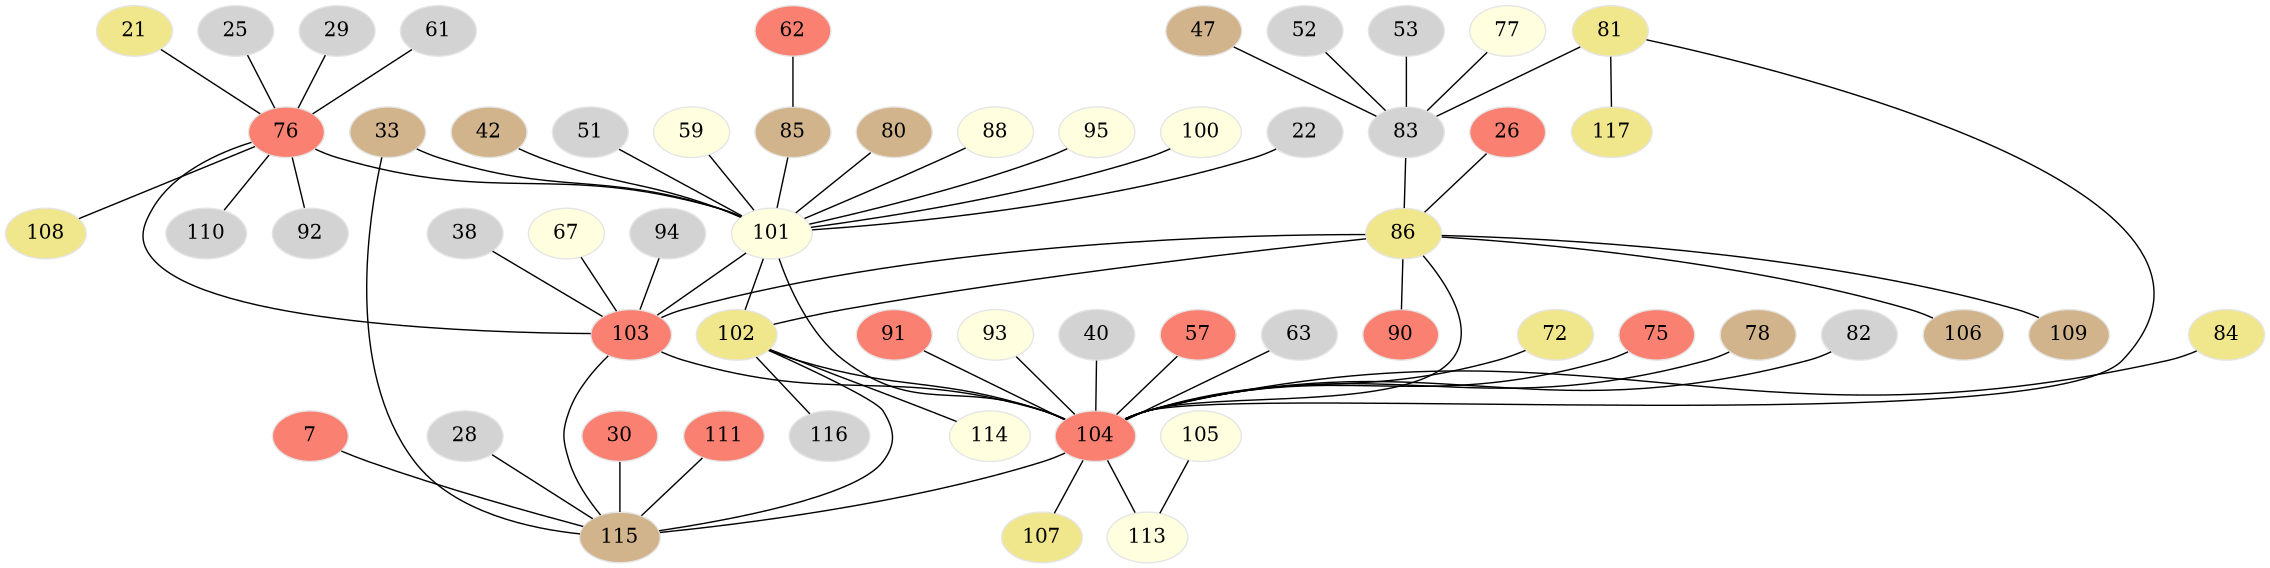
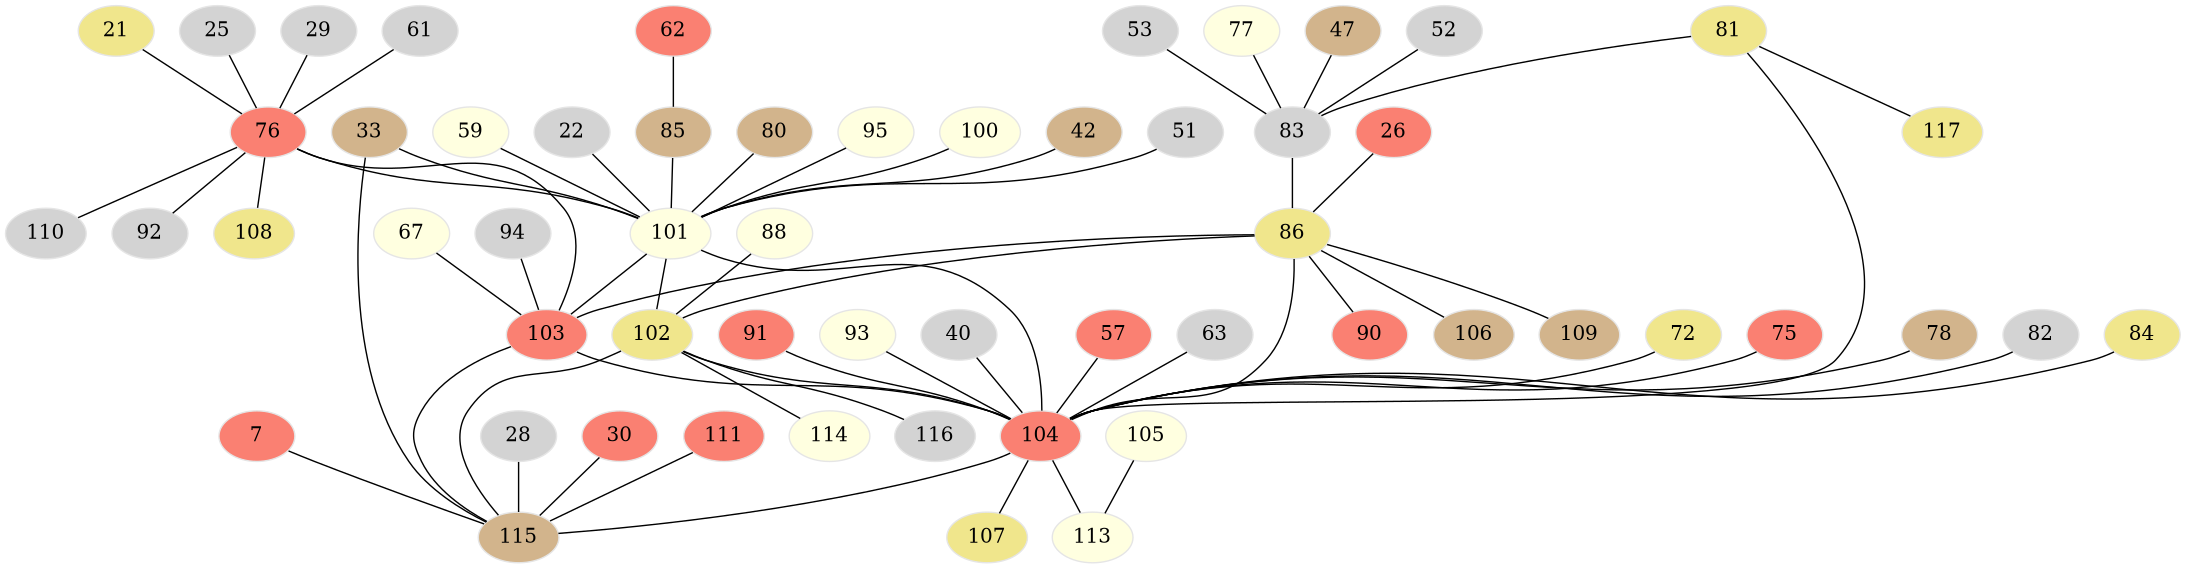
(885, 184) -> (701, 295)
(465, 234) -> none
